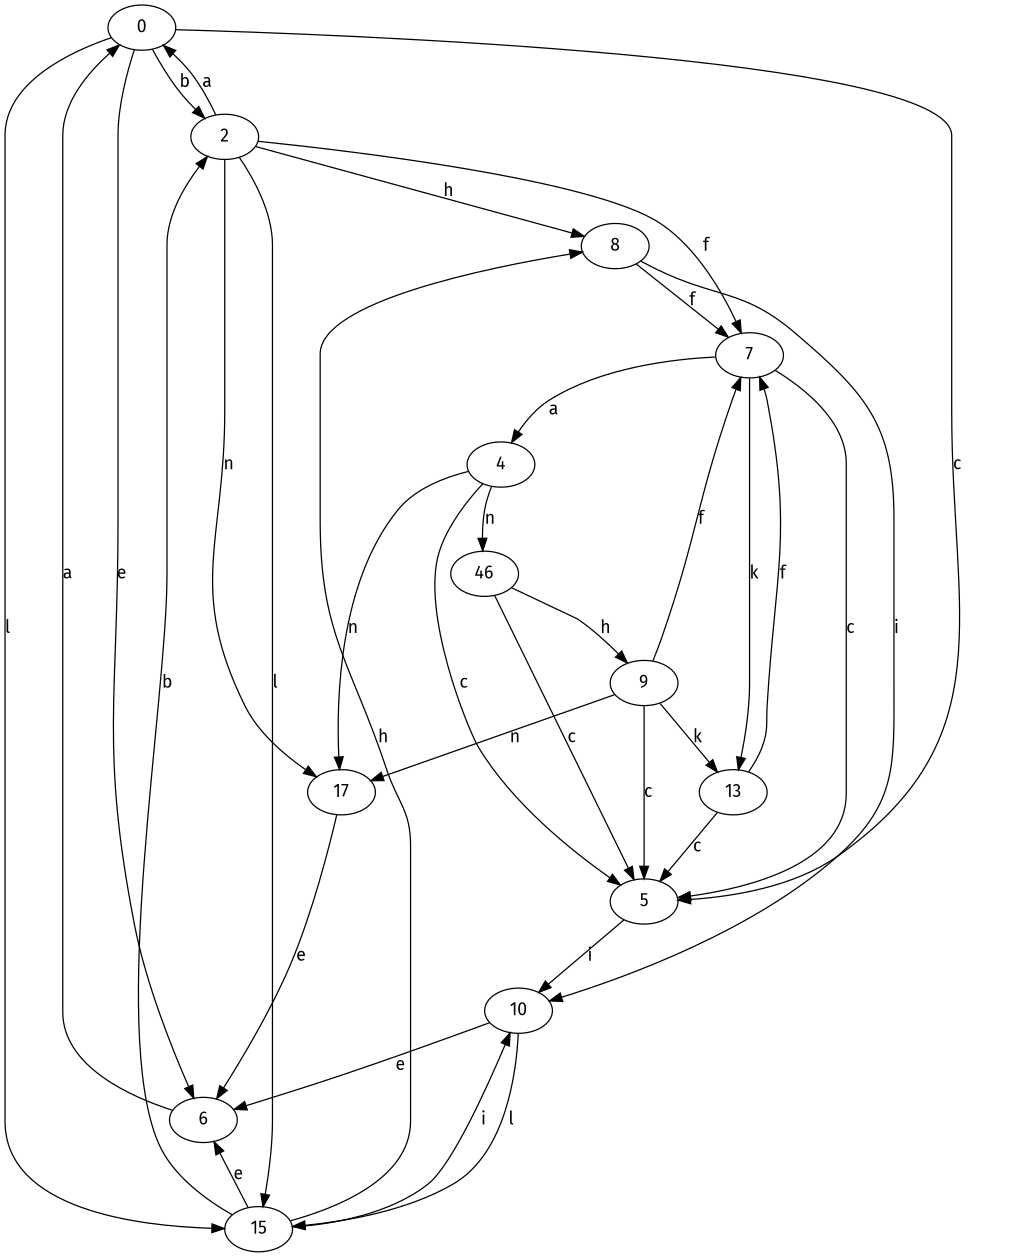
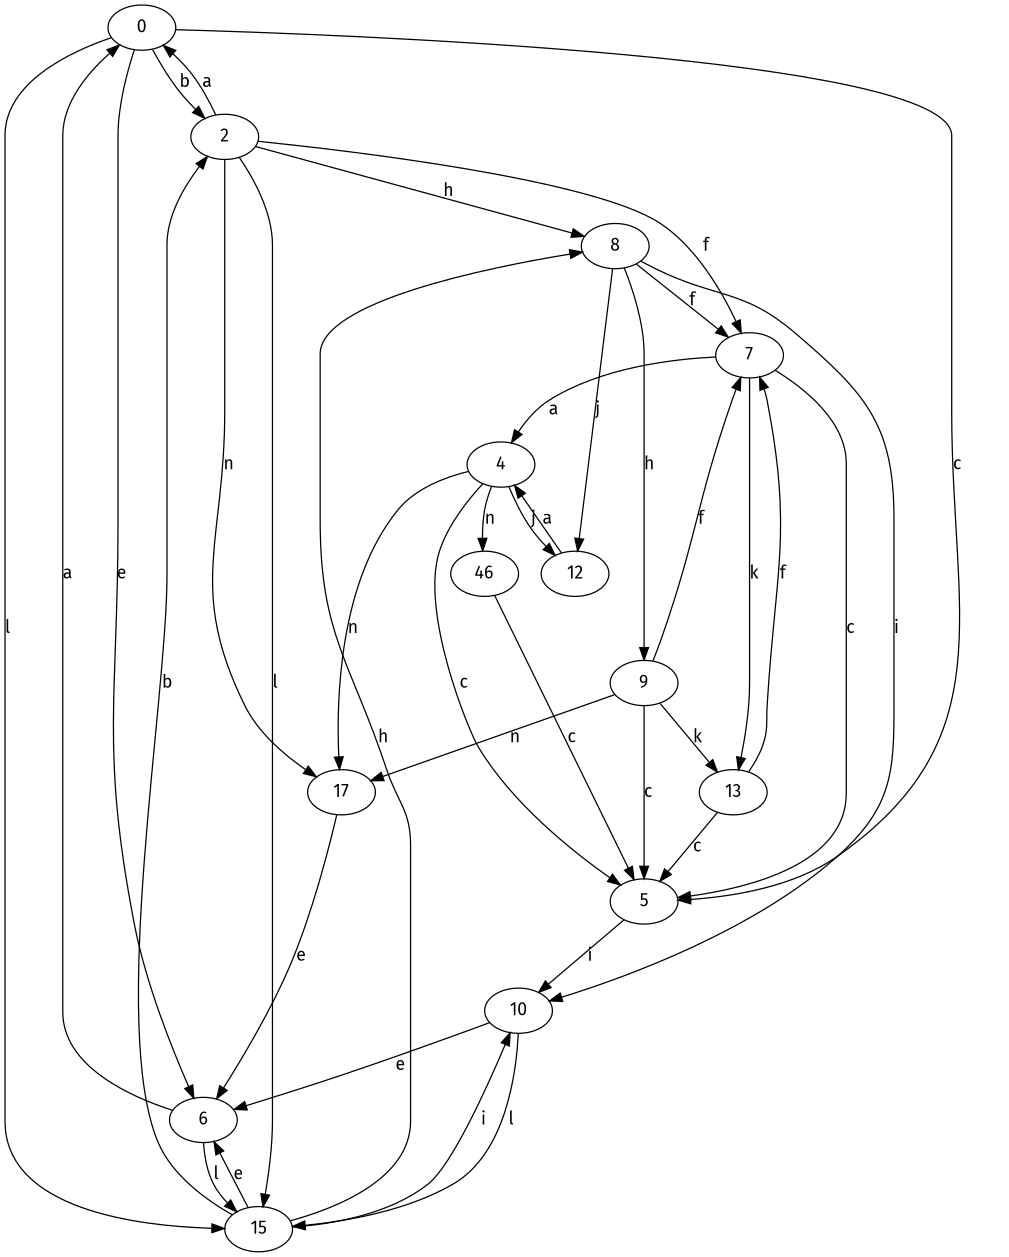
none -> (575, 574)
(569, 615) -> (644, 456)
none -> (210, 1175)
